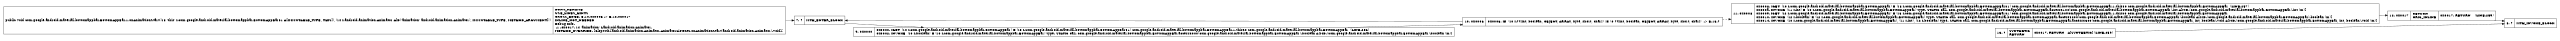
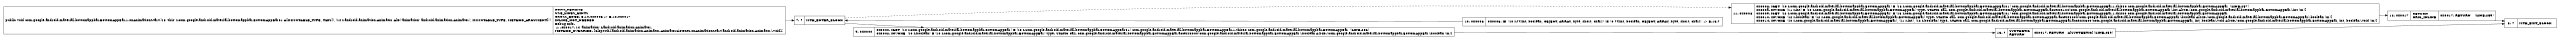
(1726, 19) -> (1287, 7)
(2536, 23) -> (2536, 23)
(1404, 26) -> (1723, 32)
